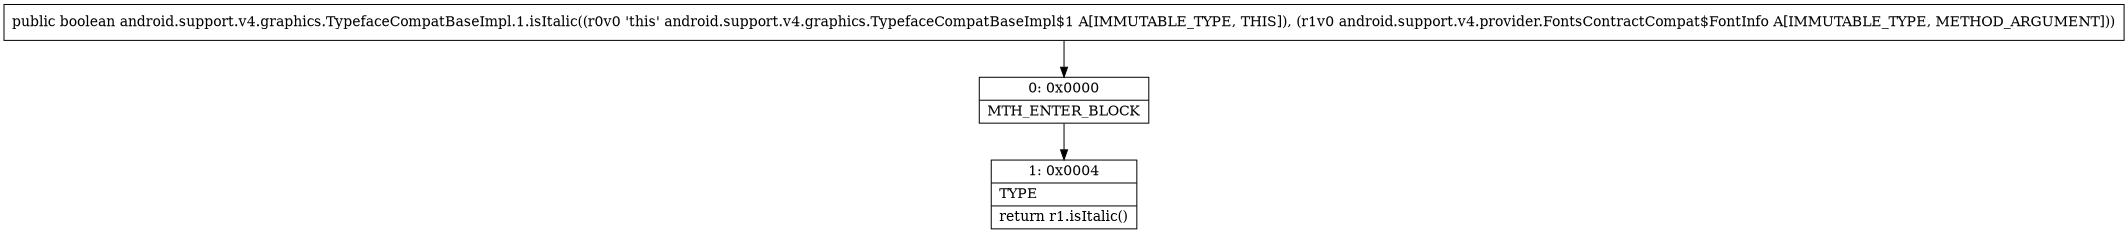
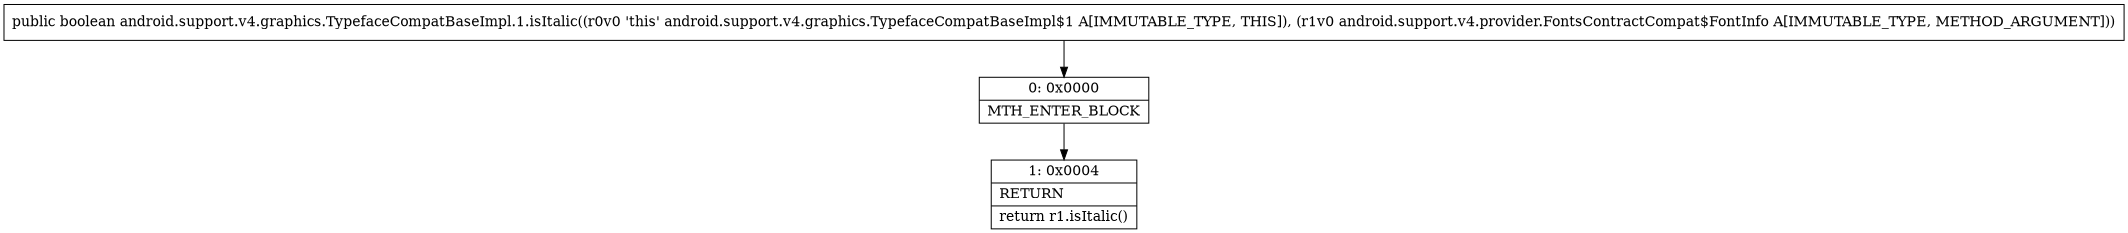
(1019, 194) -> (1032, 194)
